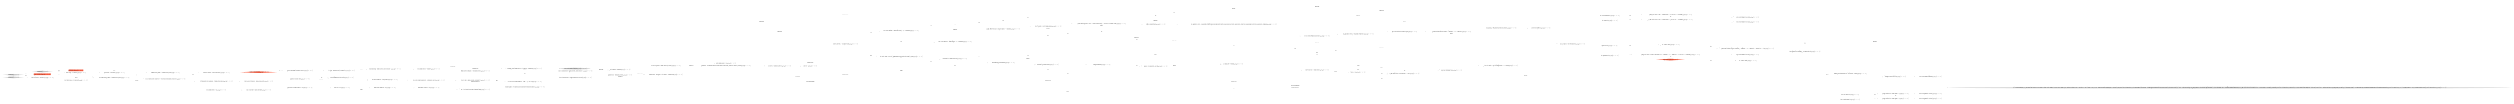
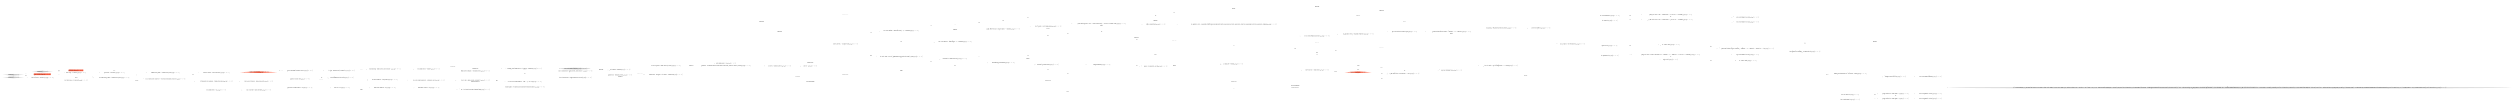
(1670, 60) -> (1670, 60)
(1358, 72) -> (1358, 72)
